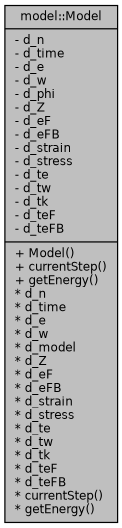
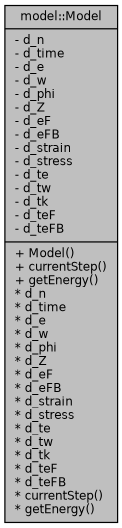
(46, 348) -> (36, 348)
